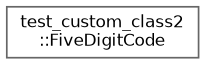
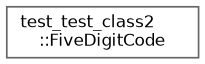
(103, 32) -> (103, 32)
